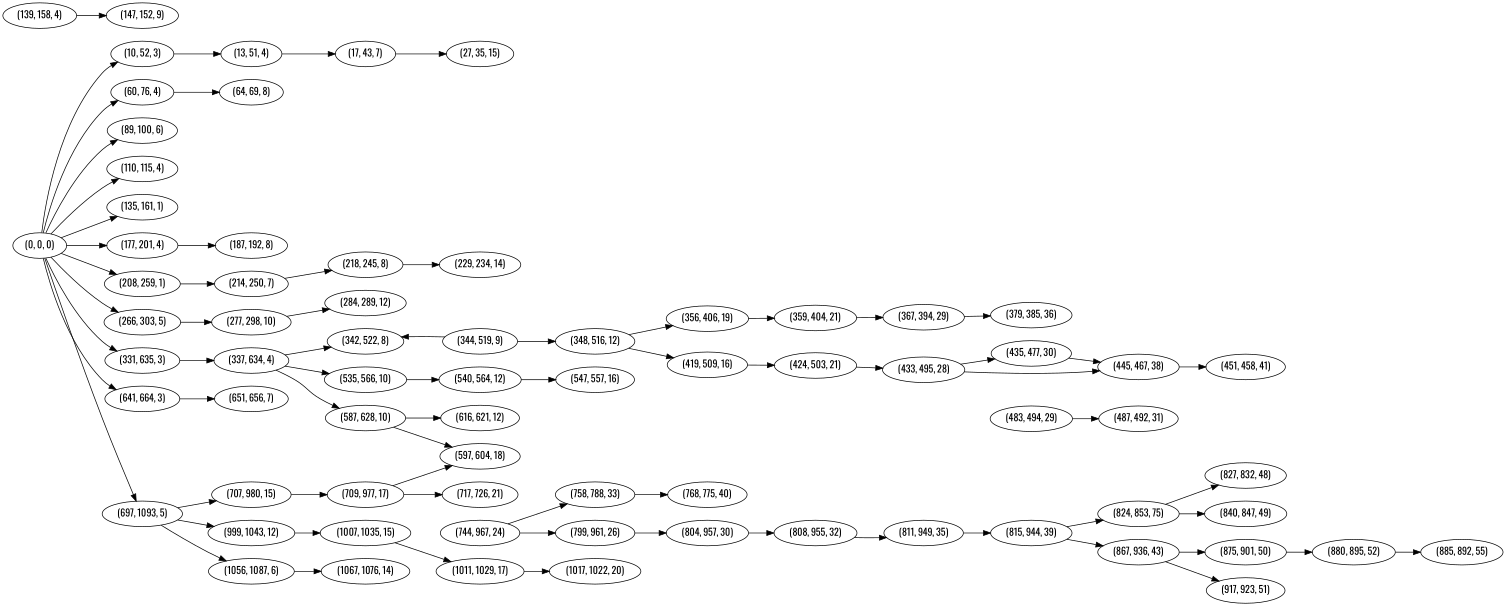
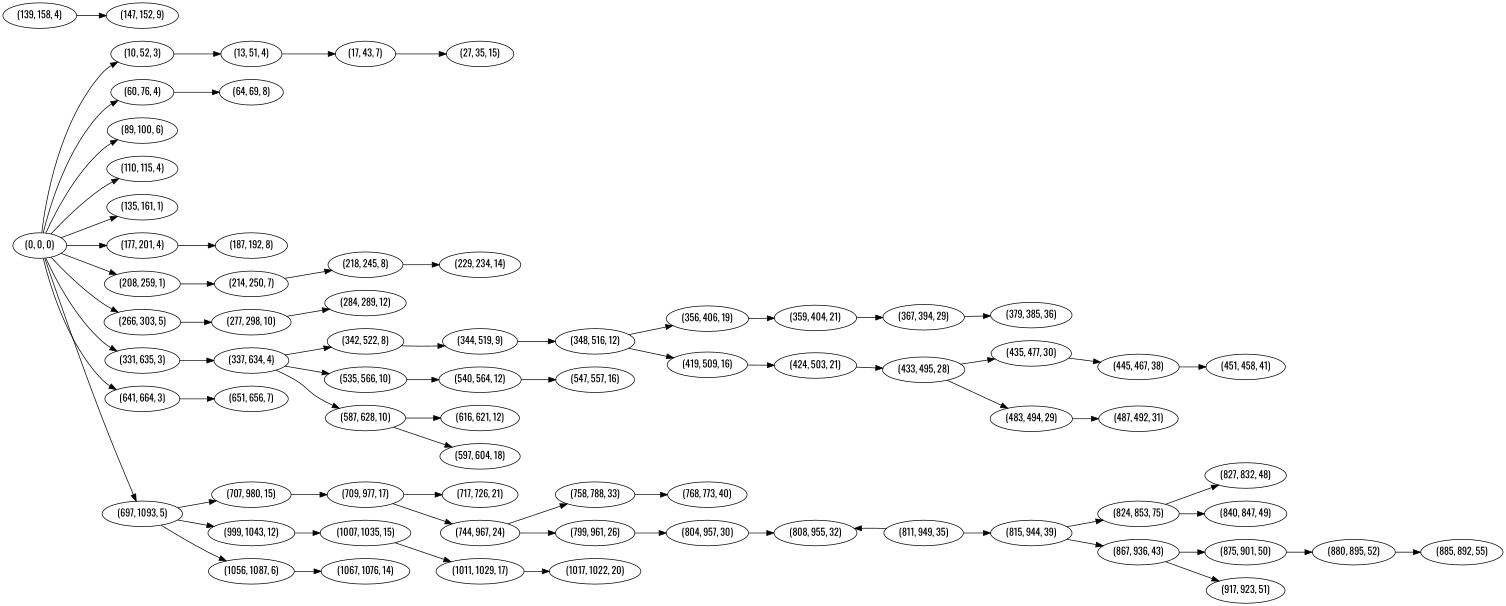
(427, 337) -> (420, 346)
(1028, 373) -> (974, 393)
(419, 477) -> (419, 513)
(707, 495) -> (707, 495)
(867, 538) -> (874, 528)
